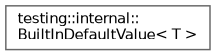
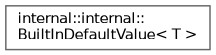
(108, 28) -> (108, 28)
